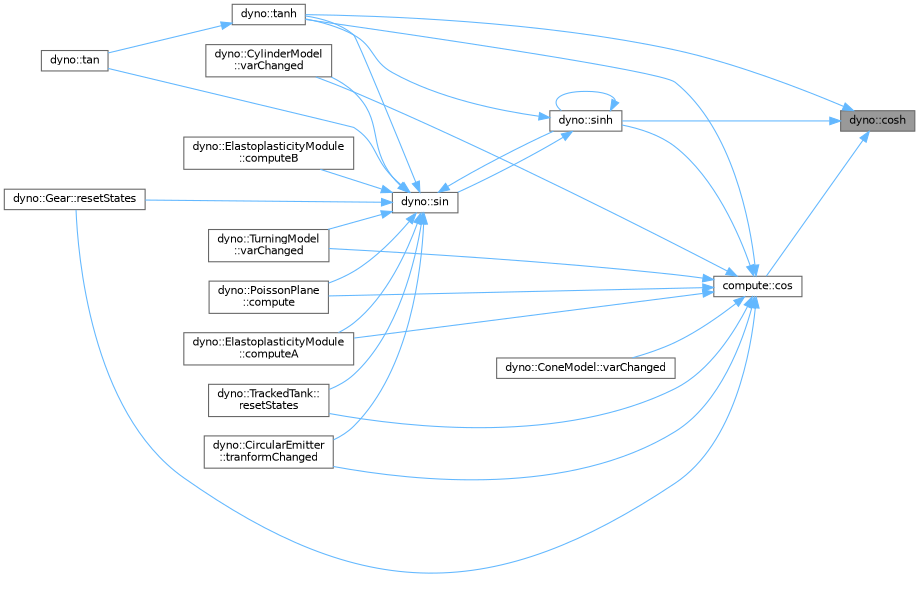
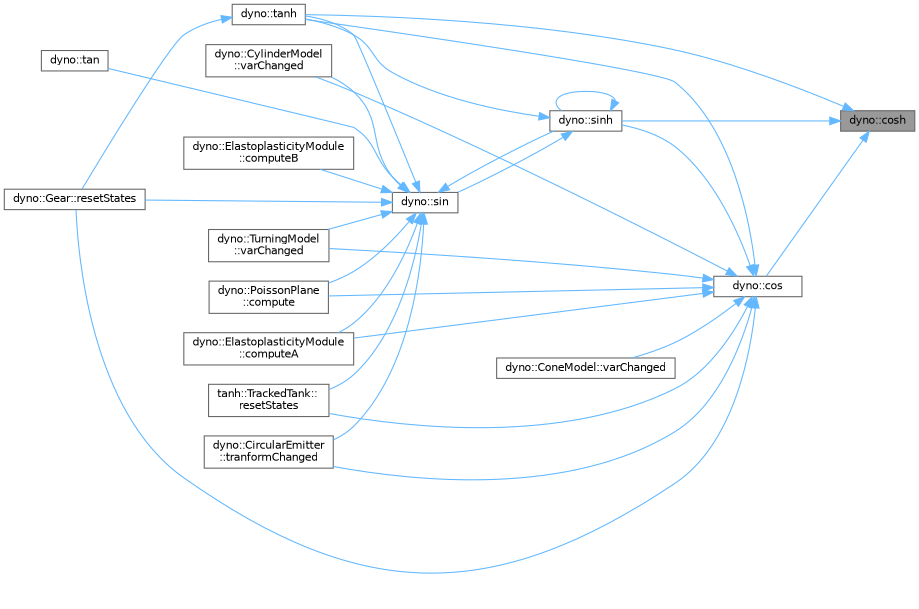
(165, 39) -> (142, 93)
(758, 286) -> (758, 286)
(269, 400) -> (269, 400)
